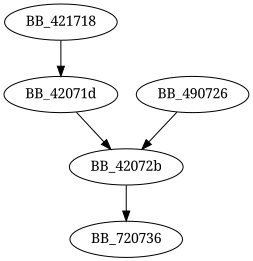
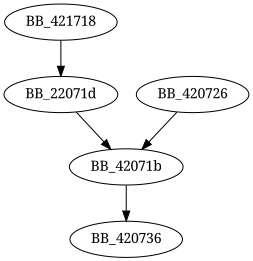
(61, 95) -> (61, 95)
(193, 95) -> (193, 95)
(126, 167) -> (126, 167)
(126, 239) -> (126, 239)
